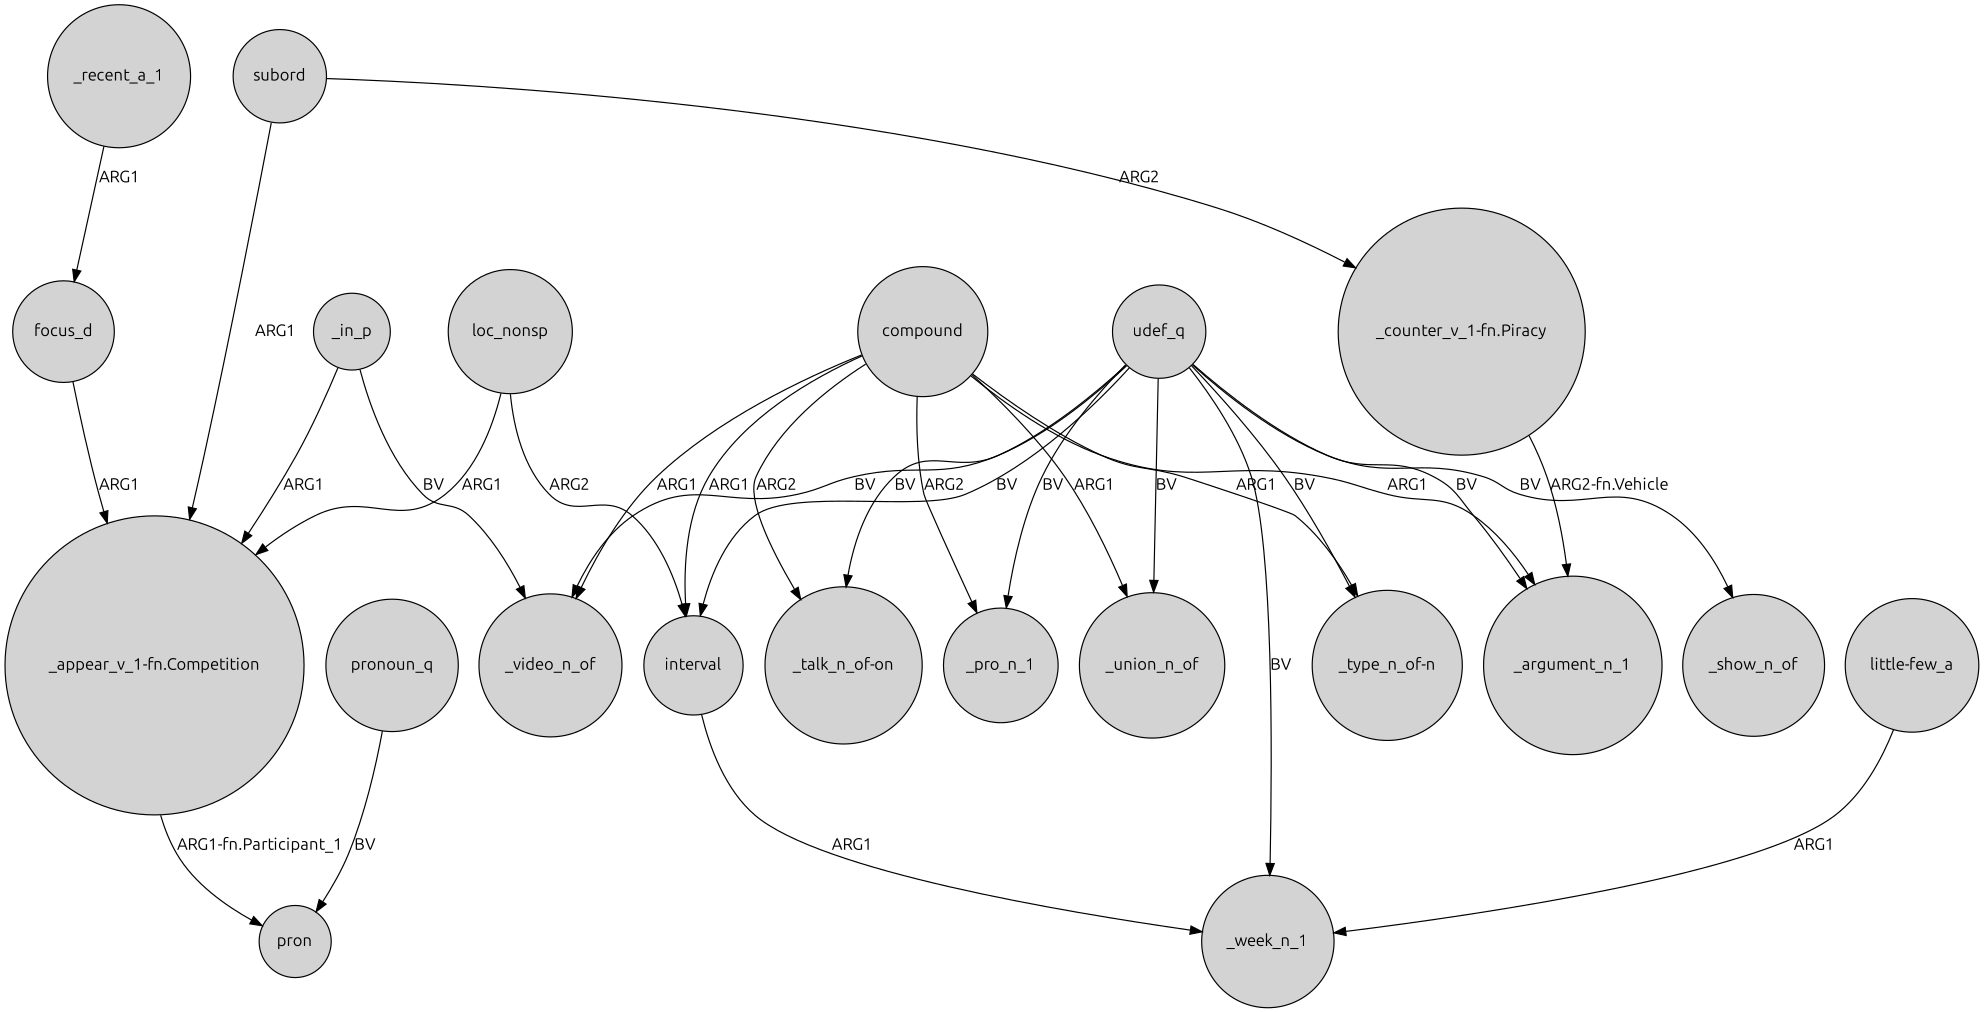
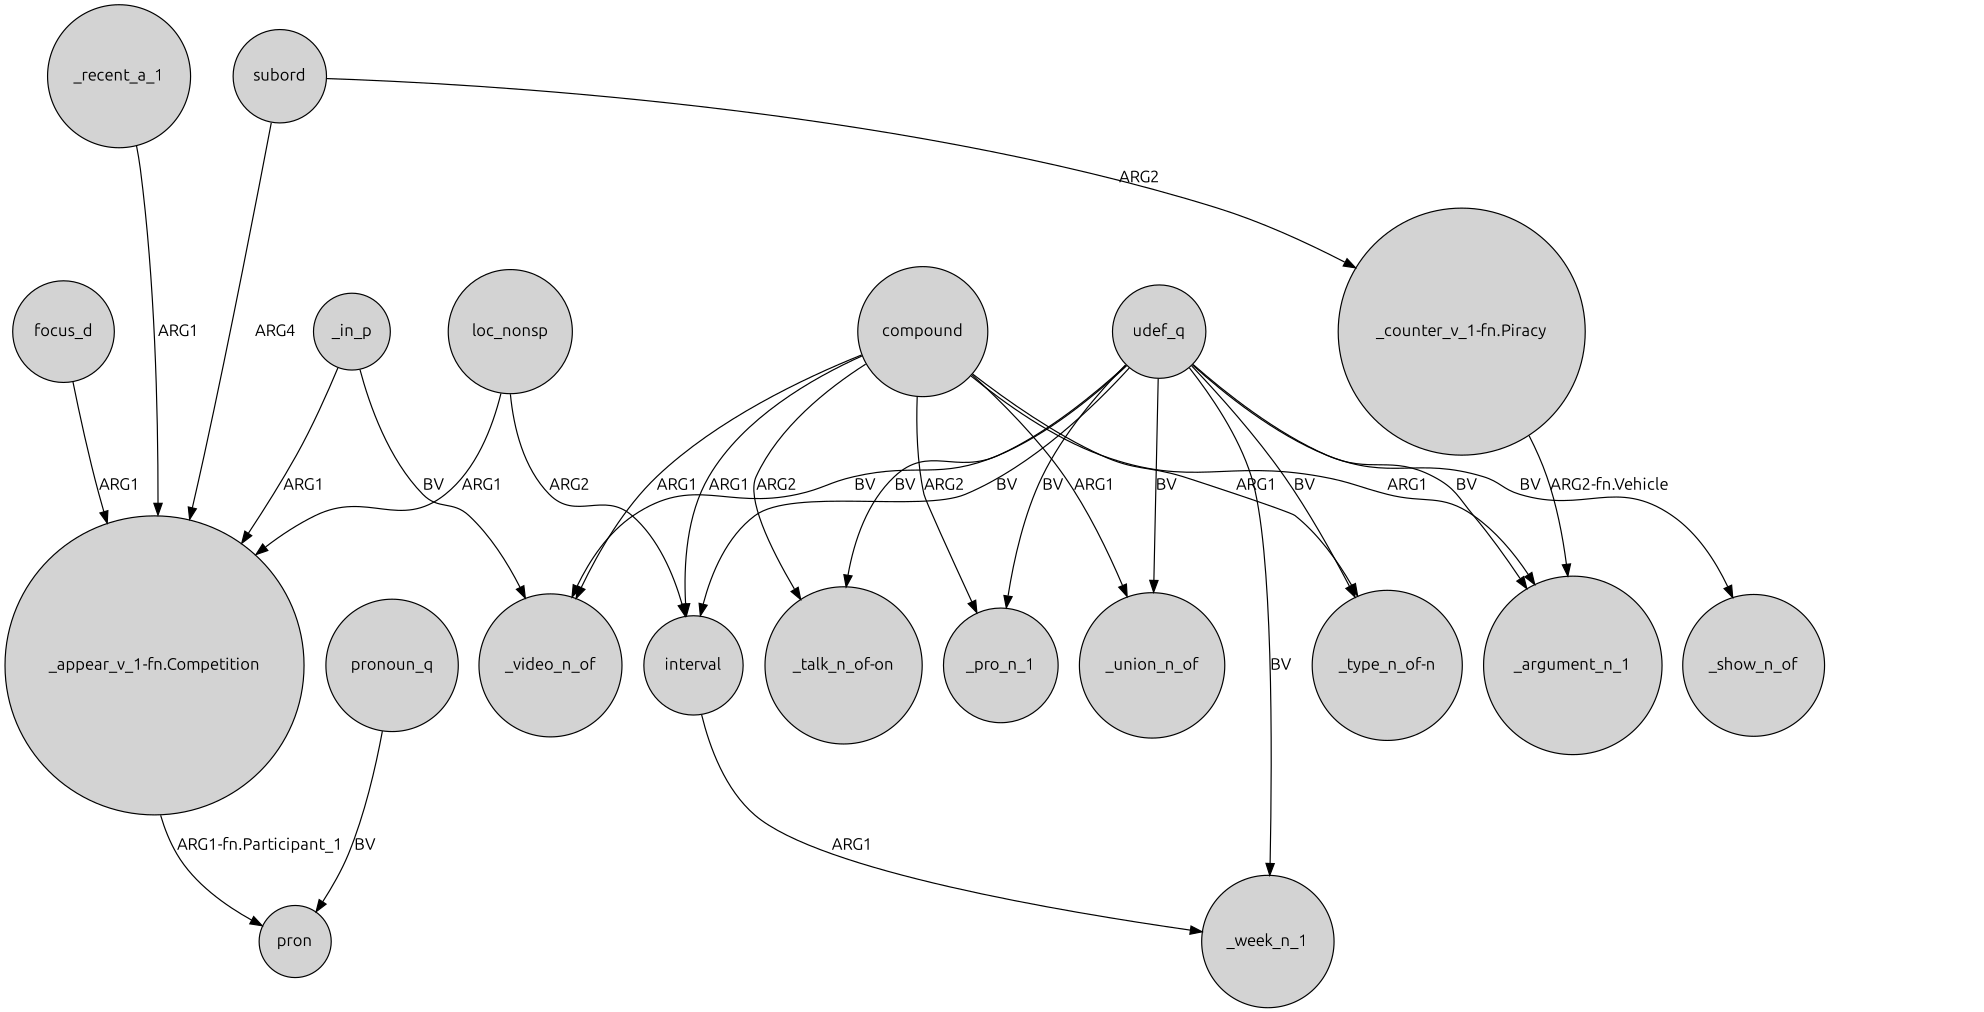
(90, 208) -> (154, 324)
(276, 332) -> (276, 332)
(1912, 665) -> none
